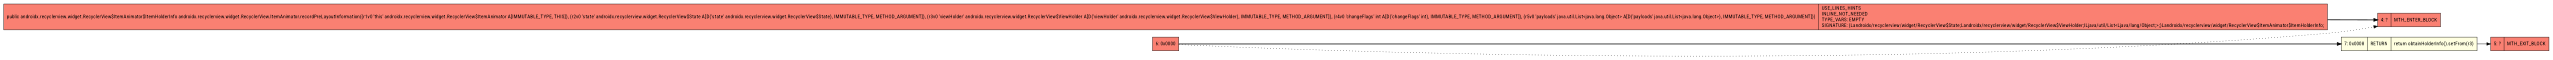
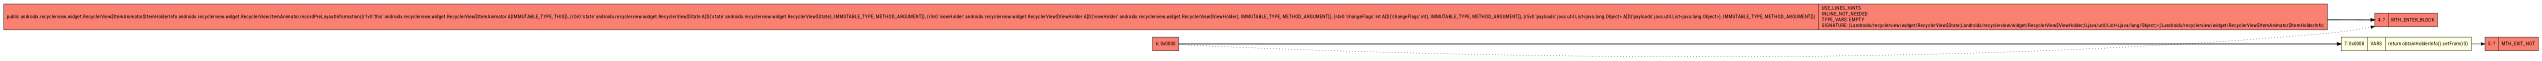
(2379, 44) -> (2376, 44)
(2527, 44) -> (2518, 44)
